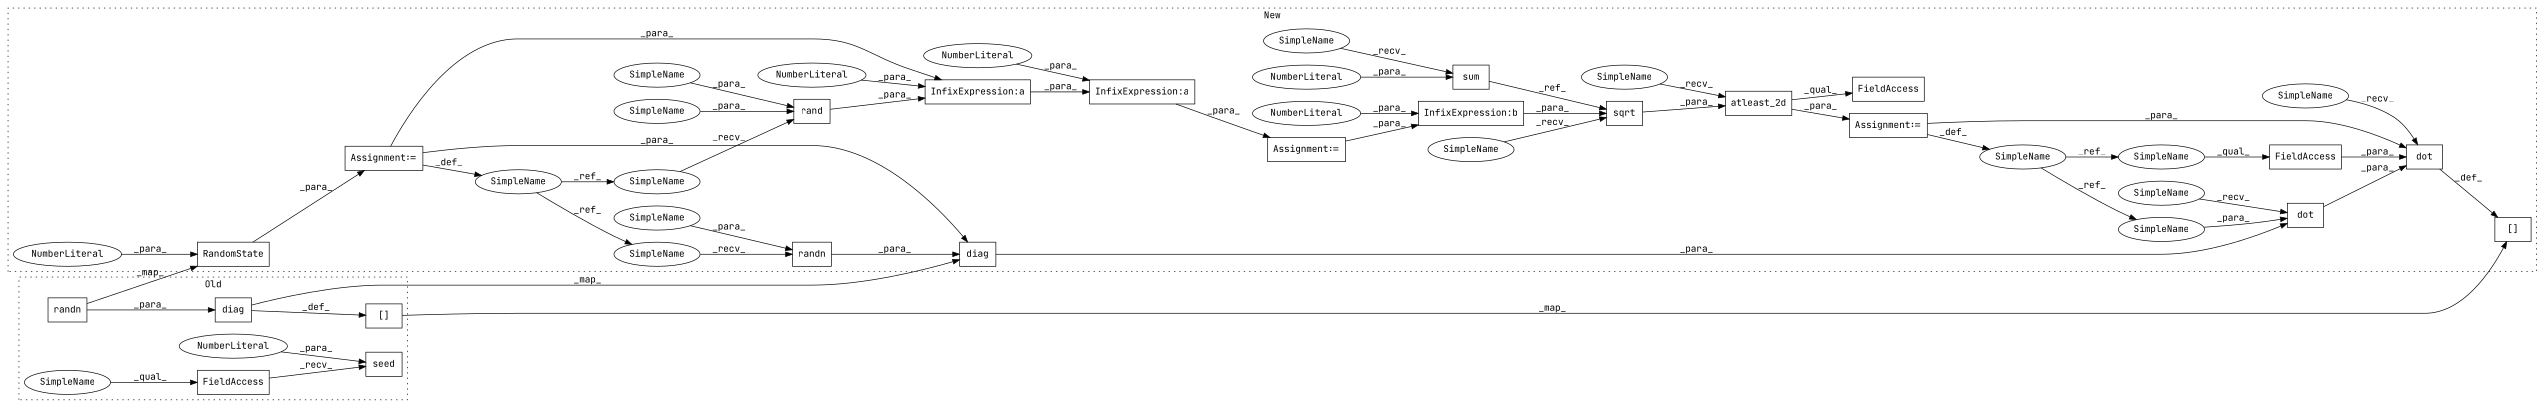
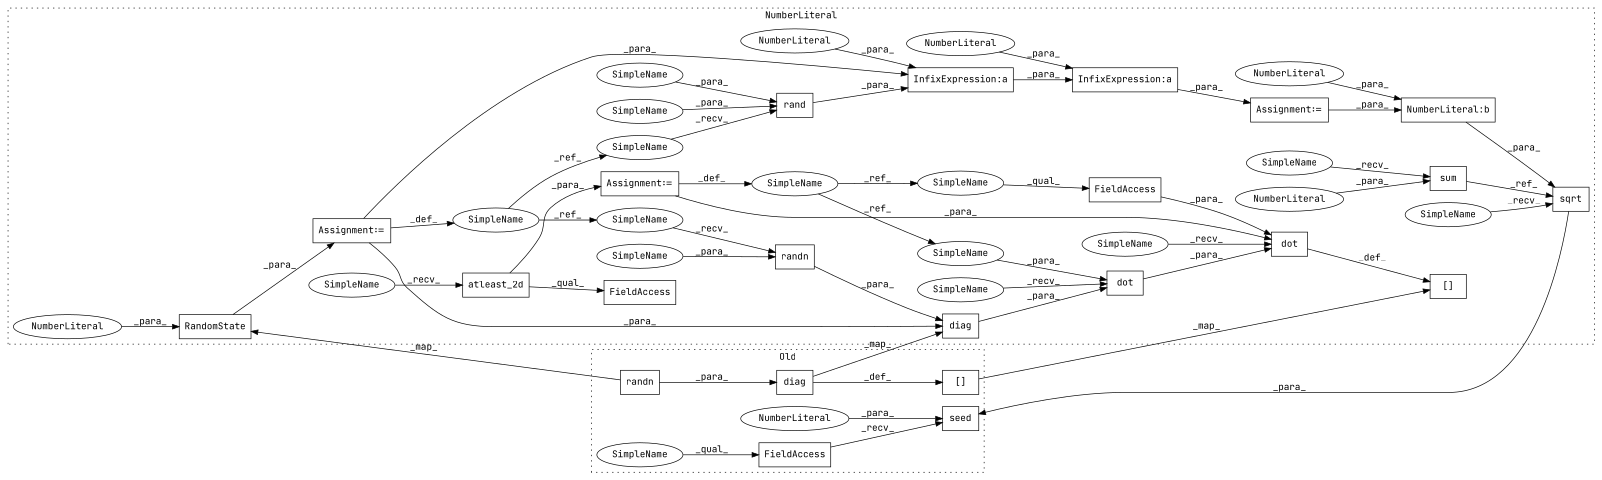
(1272, 16) -> (801, 16)
(1681, 109) -> (1333, 392)
(1471, 113) -> (1448, 110)
